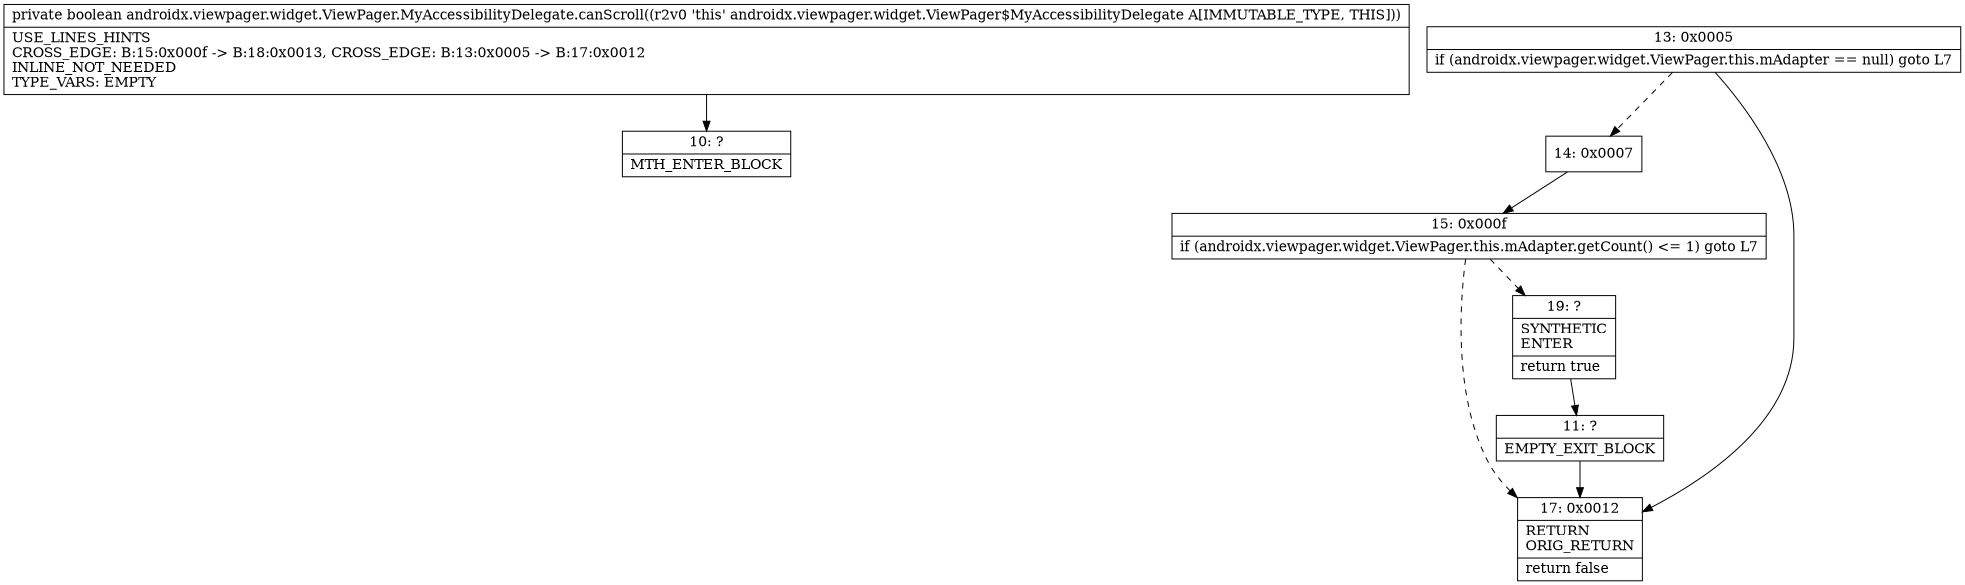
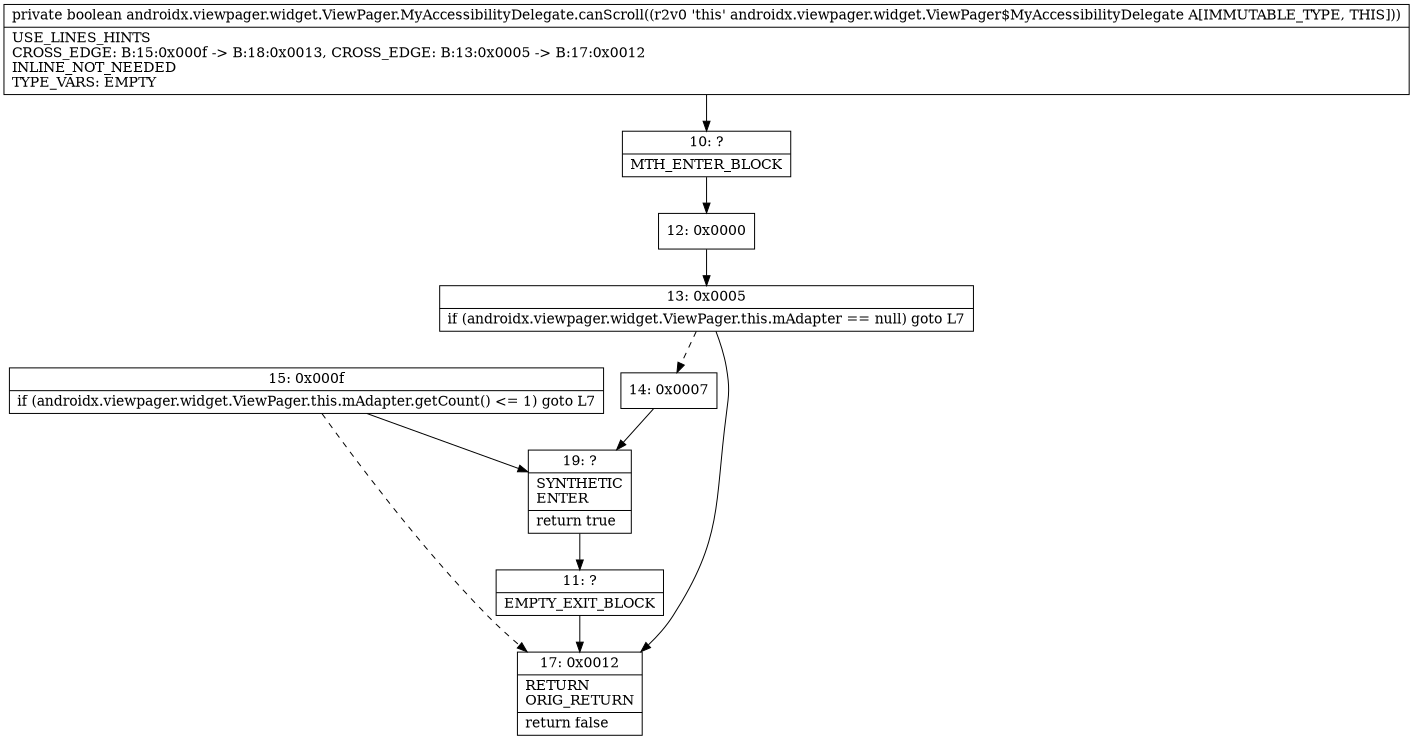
(1540, 190) -> (638, 426)
none -> (707, 231)
(1504, 274) -> (443, 441)
